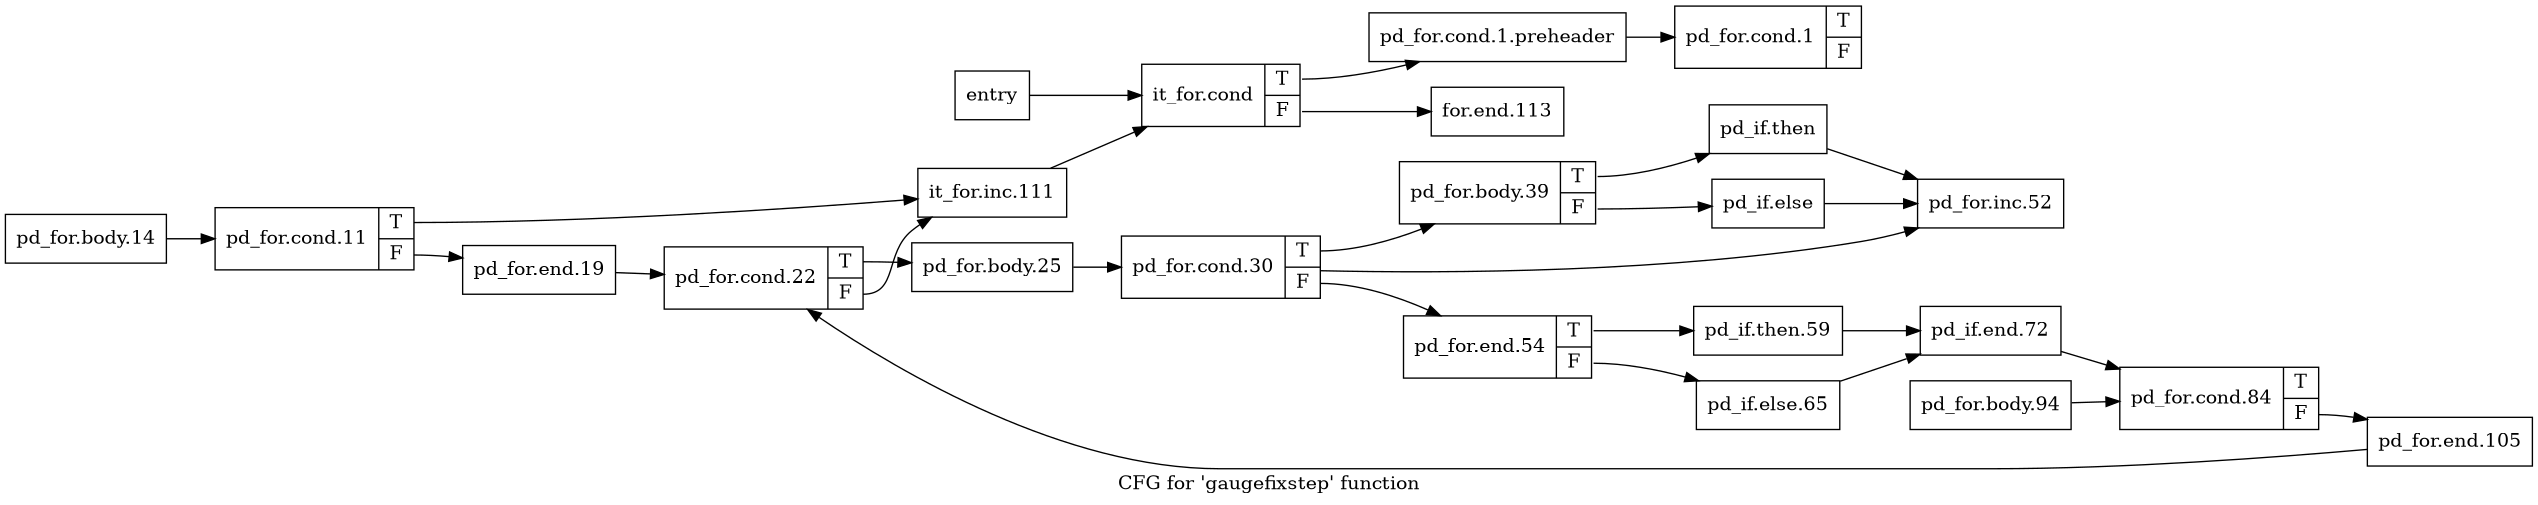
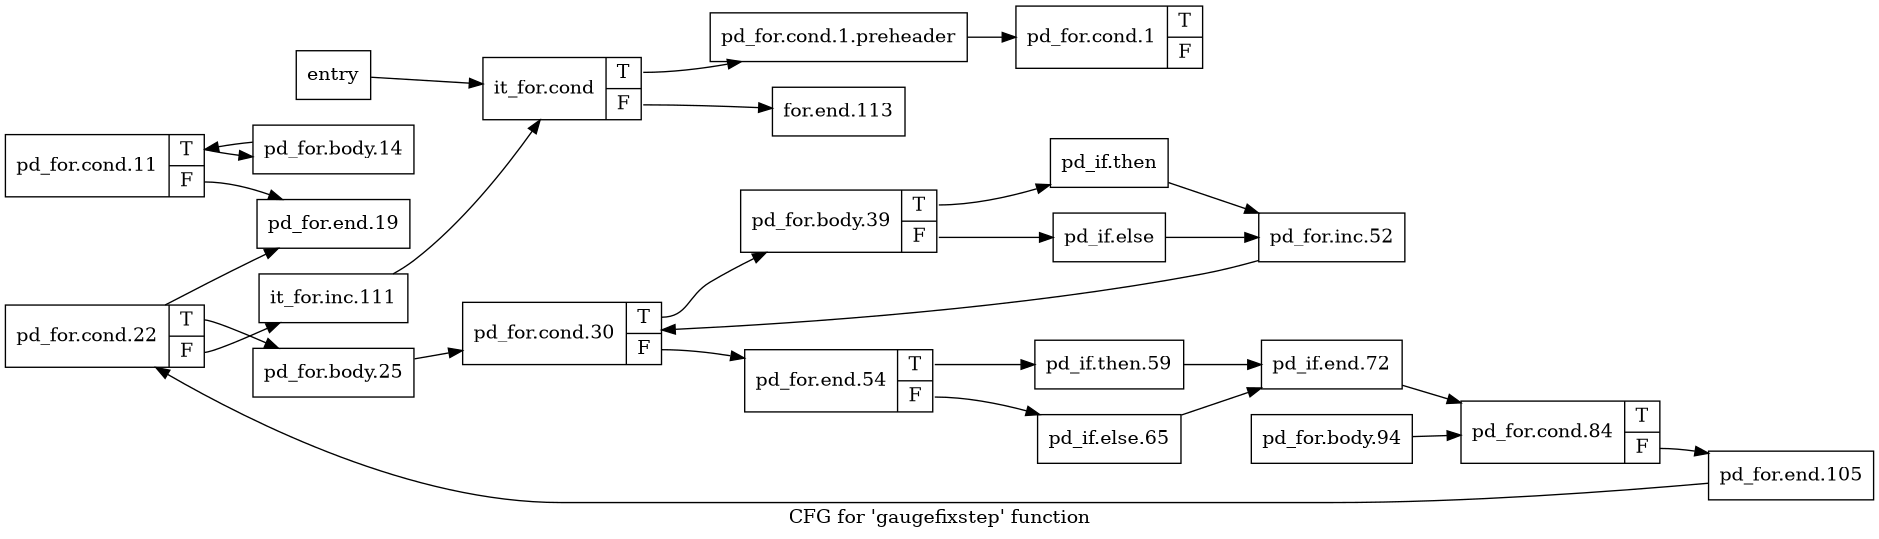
(659, 216) -> (228, 154)
(1614, 267) -> (969, 307)
(633, 273) -> (215, 279)
